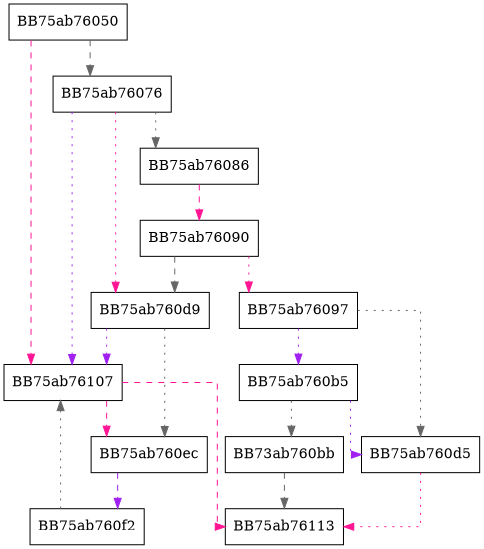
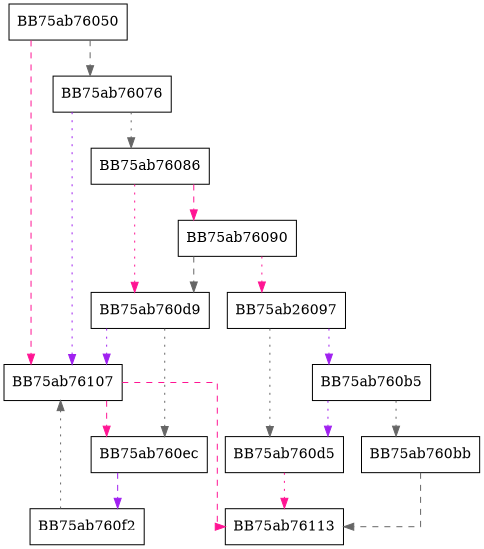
(116, 197) -> (135, 233)
(298, 310) -> (286, 310)
(284, 455) -> (421, 455)
